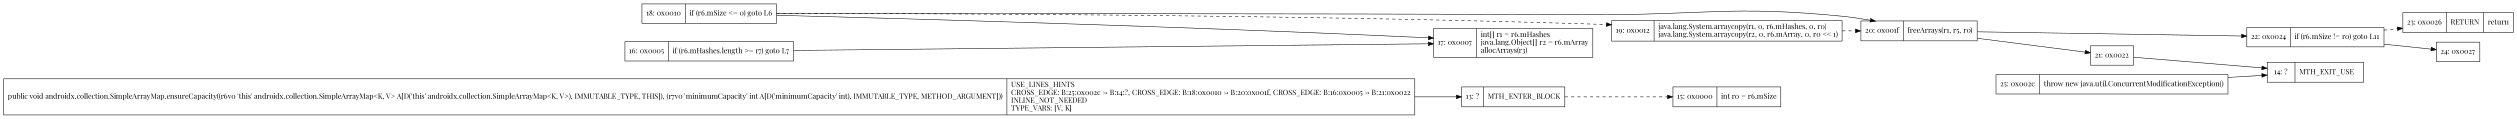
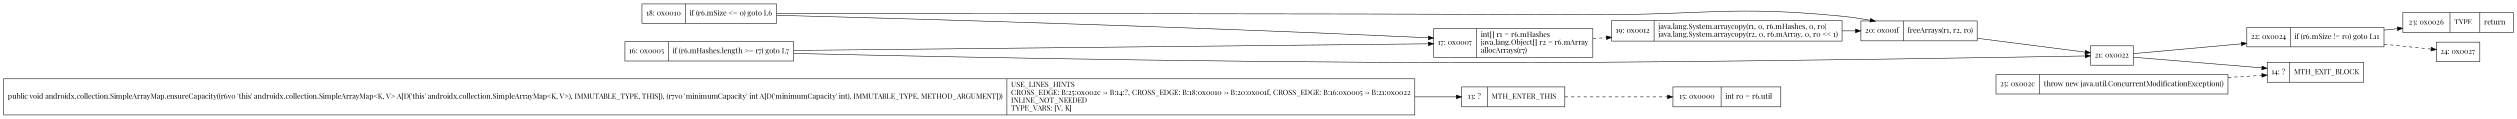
(1274, 17) -> (1600, 38)
(2465, 22) -> (2463, 22)
(2391, 29) -> (2391, 29)
(1849, 31) -> (1849, 31)
(1940, 31) -> (1940, 31)
(2109, 34) -> (2187, 49)
(2408, 47) -> (2408, 47)
(1504, 51) -> (1504, 51)
none -> (1439, 62)
(2327, 72) -> (2327, 72)
(2245, 76) -> (2245, 76)
(1524, 97) -> (1524, 97)
(1749, 97) -> (1749, 97)
